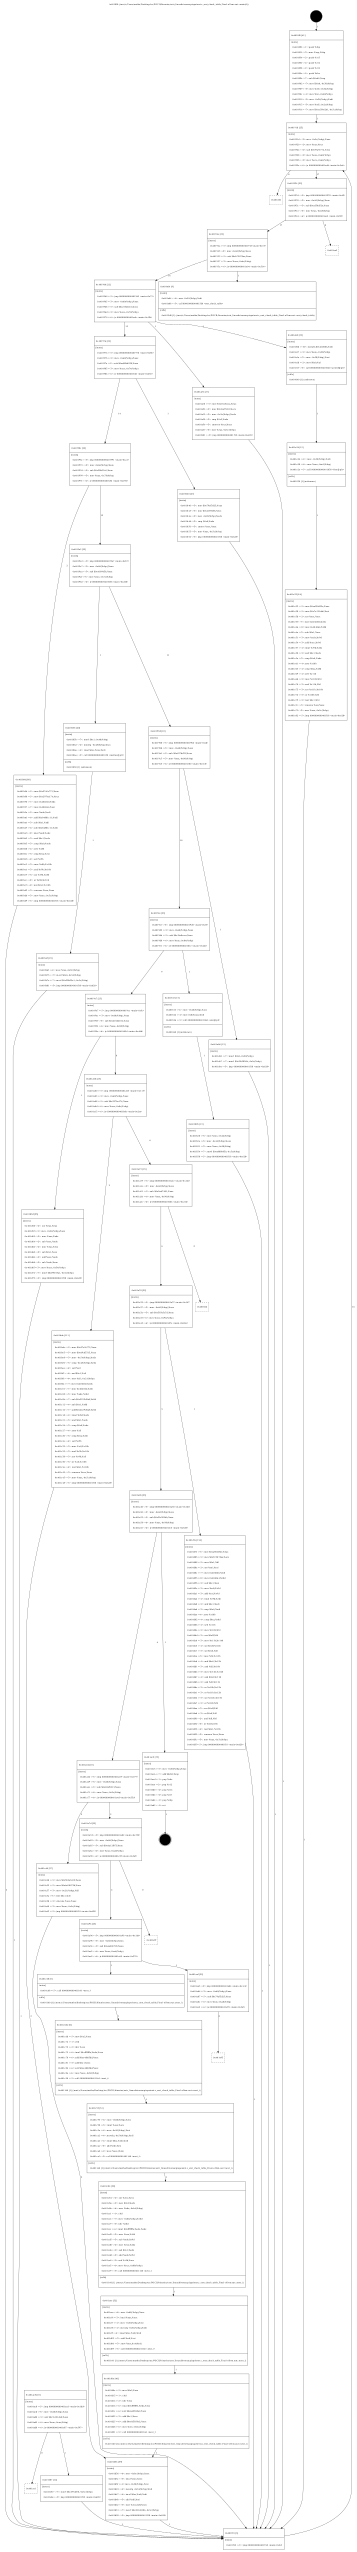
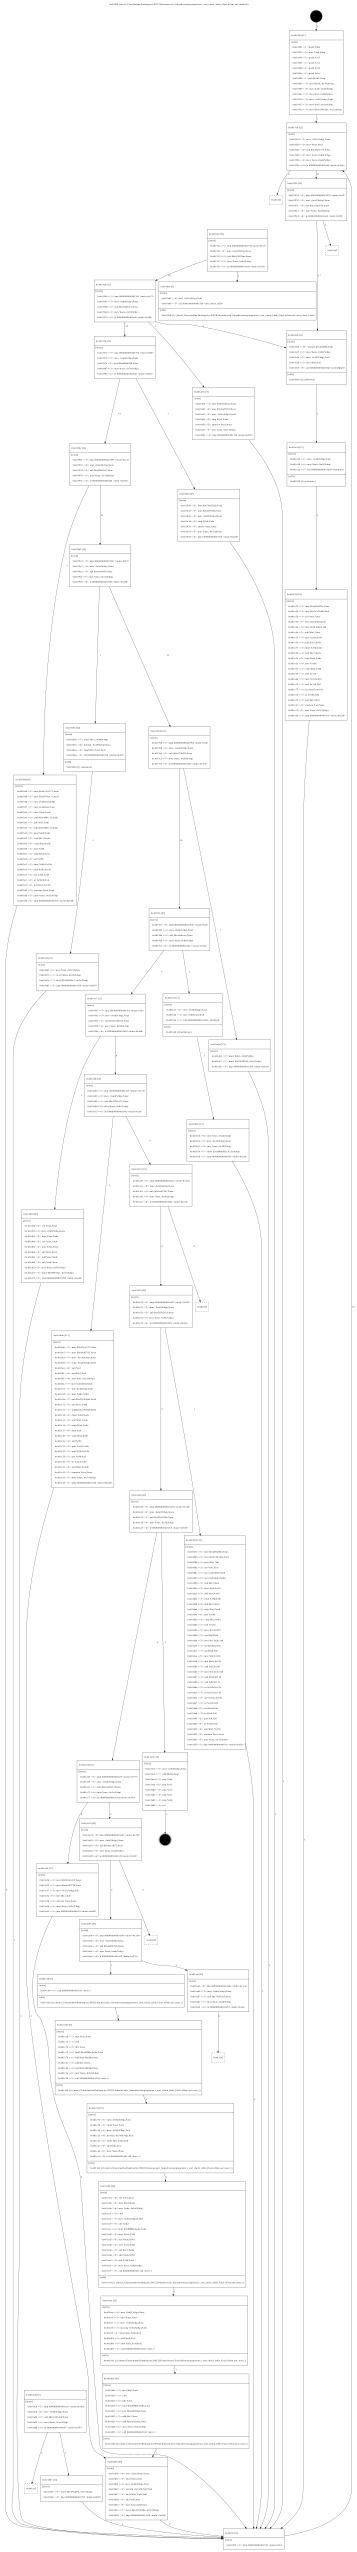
(277, 225) -> (318, 275)
